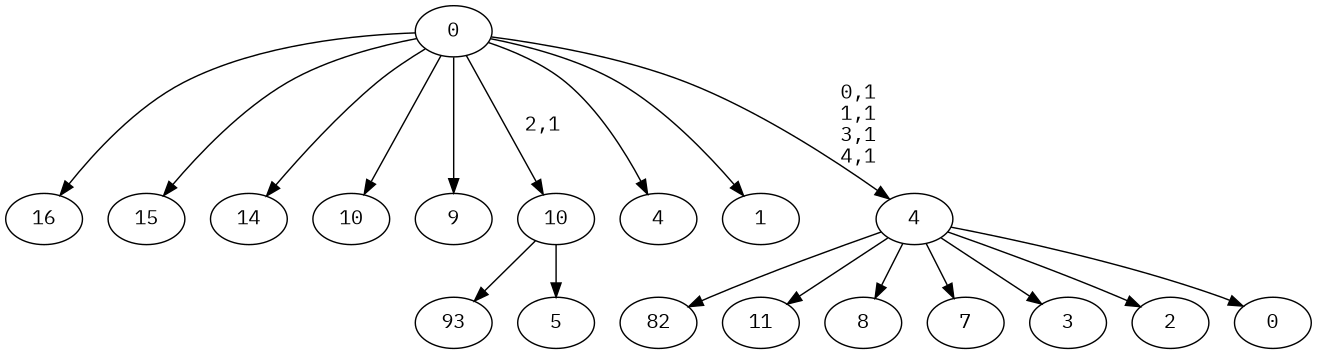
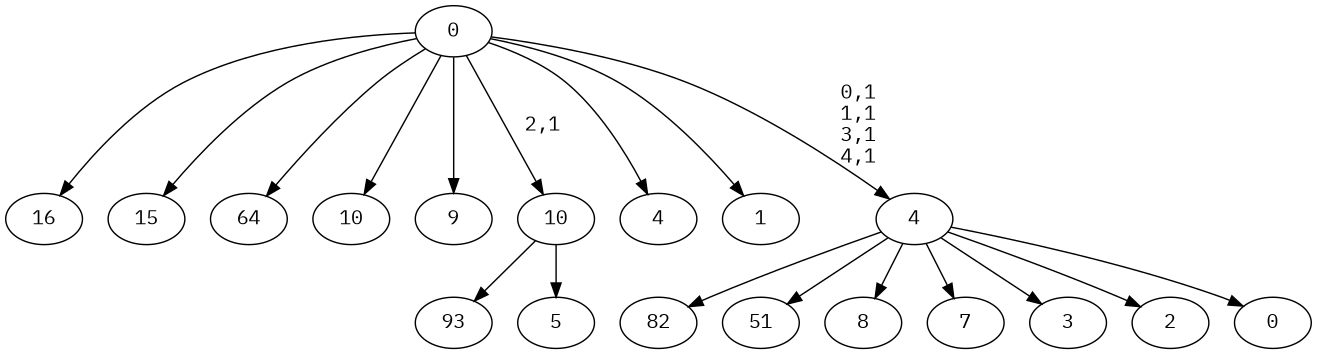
(249, 219) -> (249, 219)
(761, 323) -> (761, 323)
